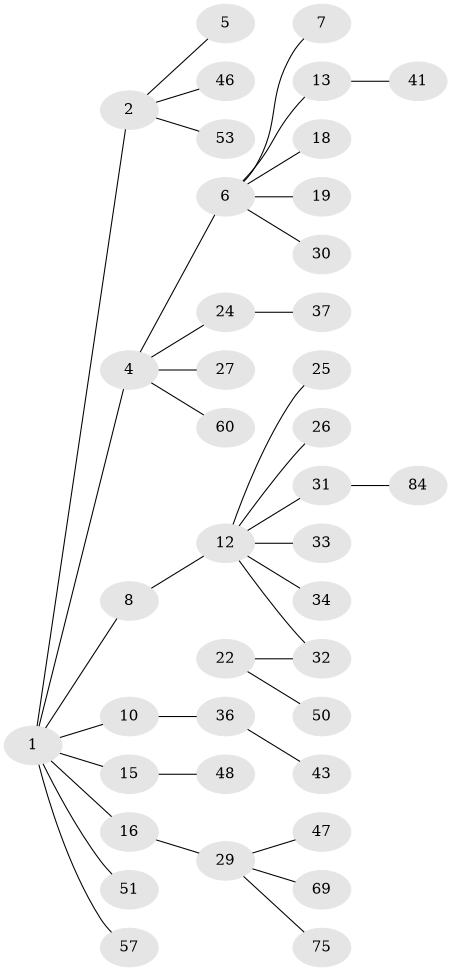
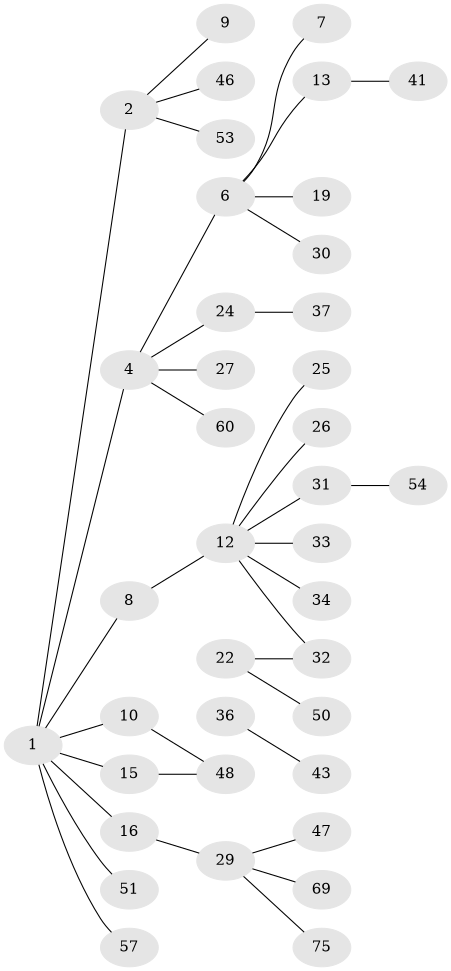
(226, 24) -> (226, 24)
(322, 139) -> none
(418, 486) -> (418, 486)
(178, 717) -> (178, 745)
